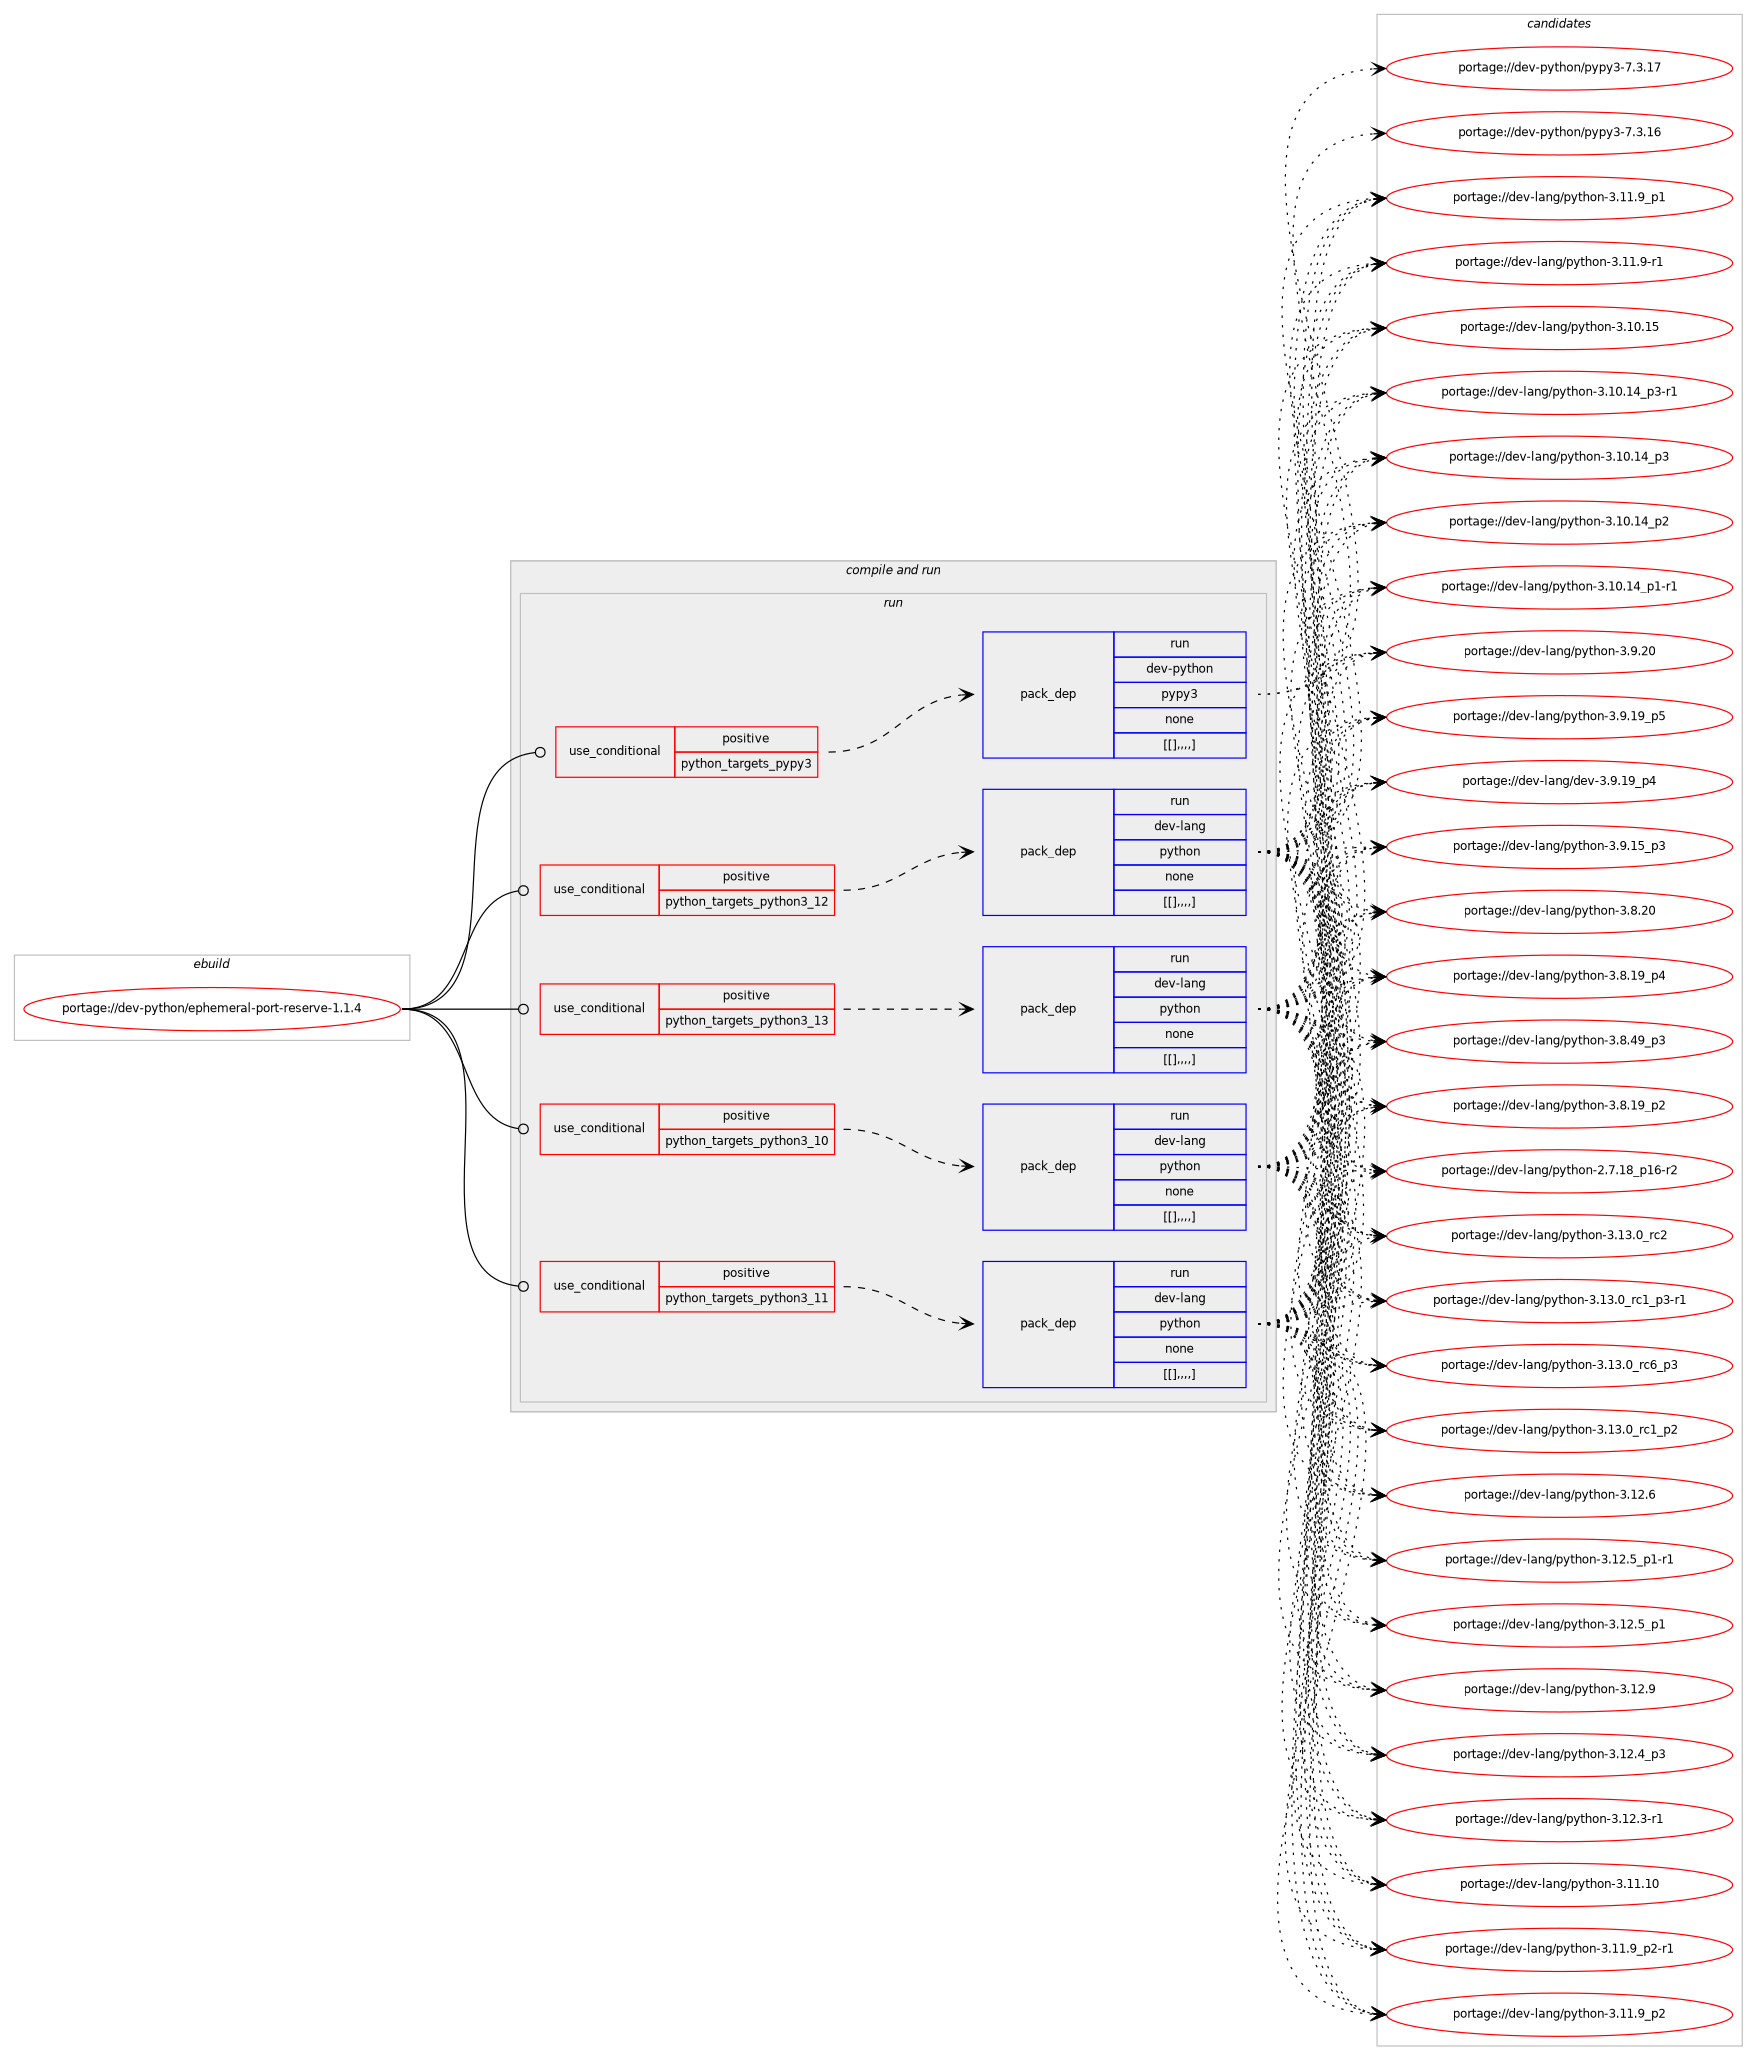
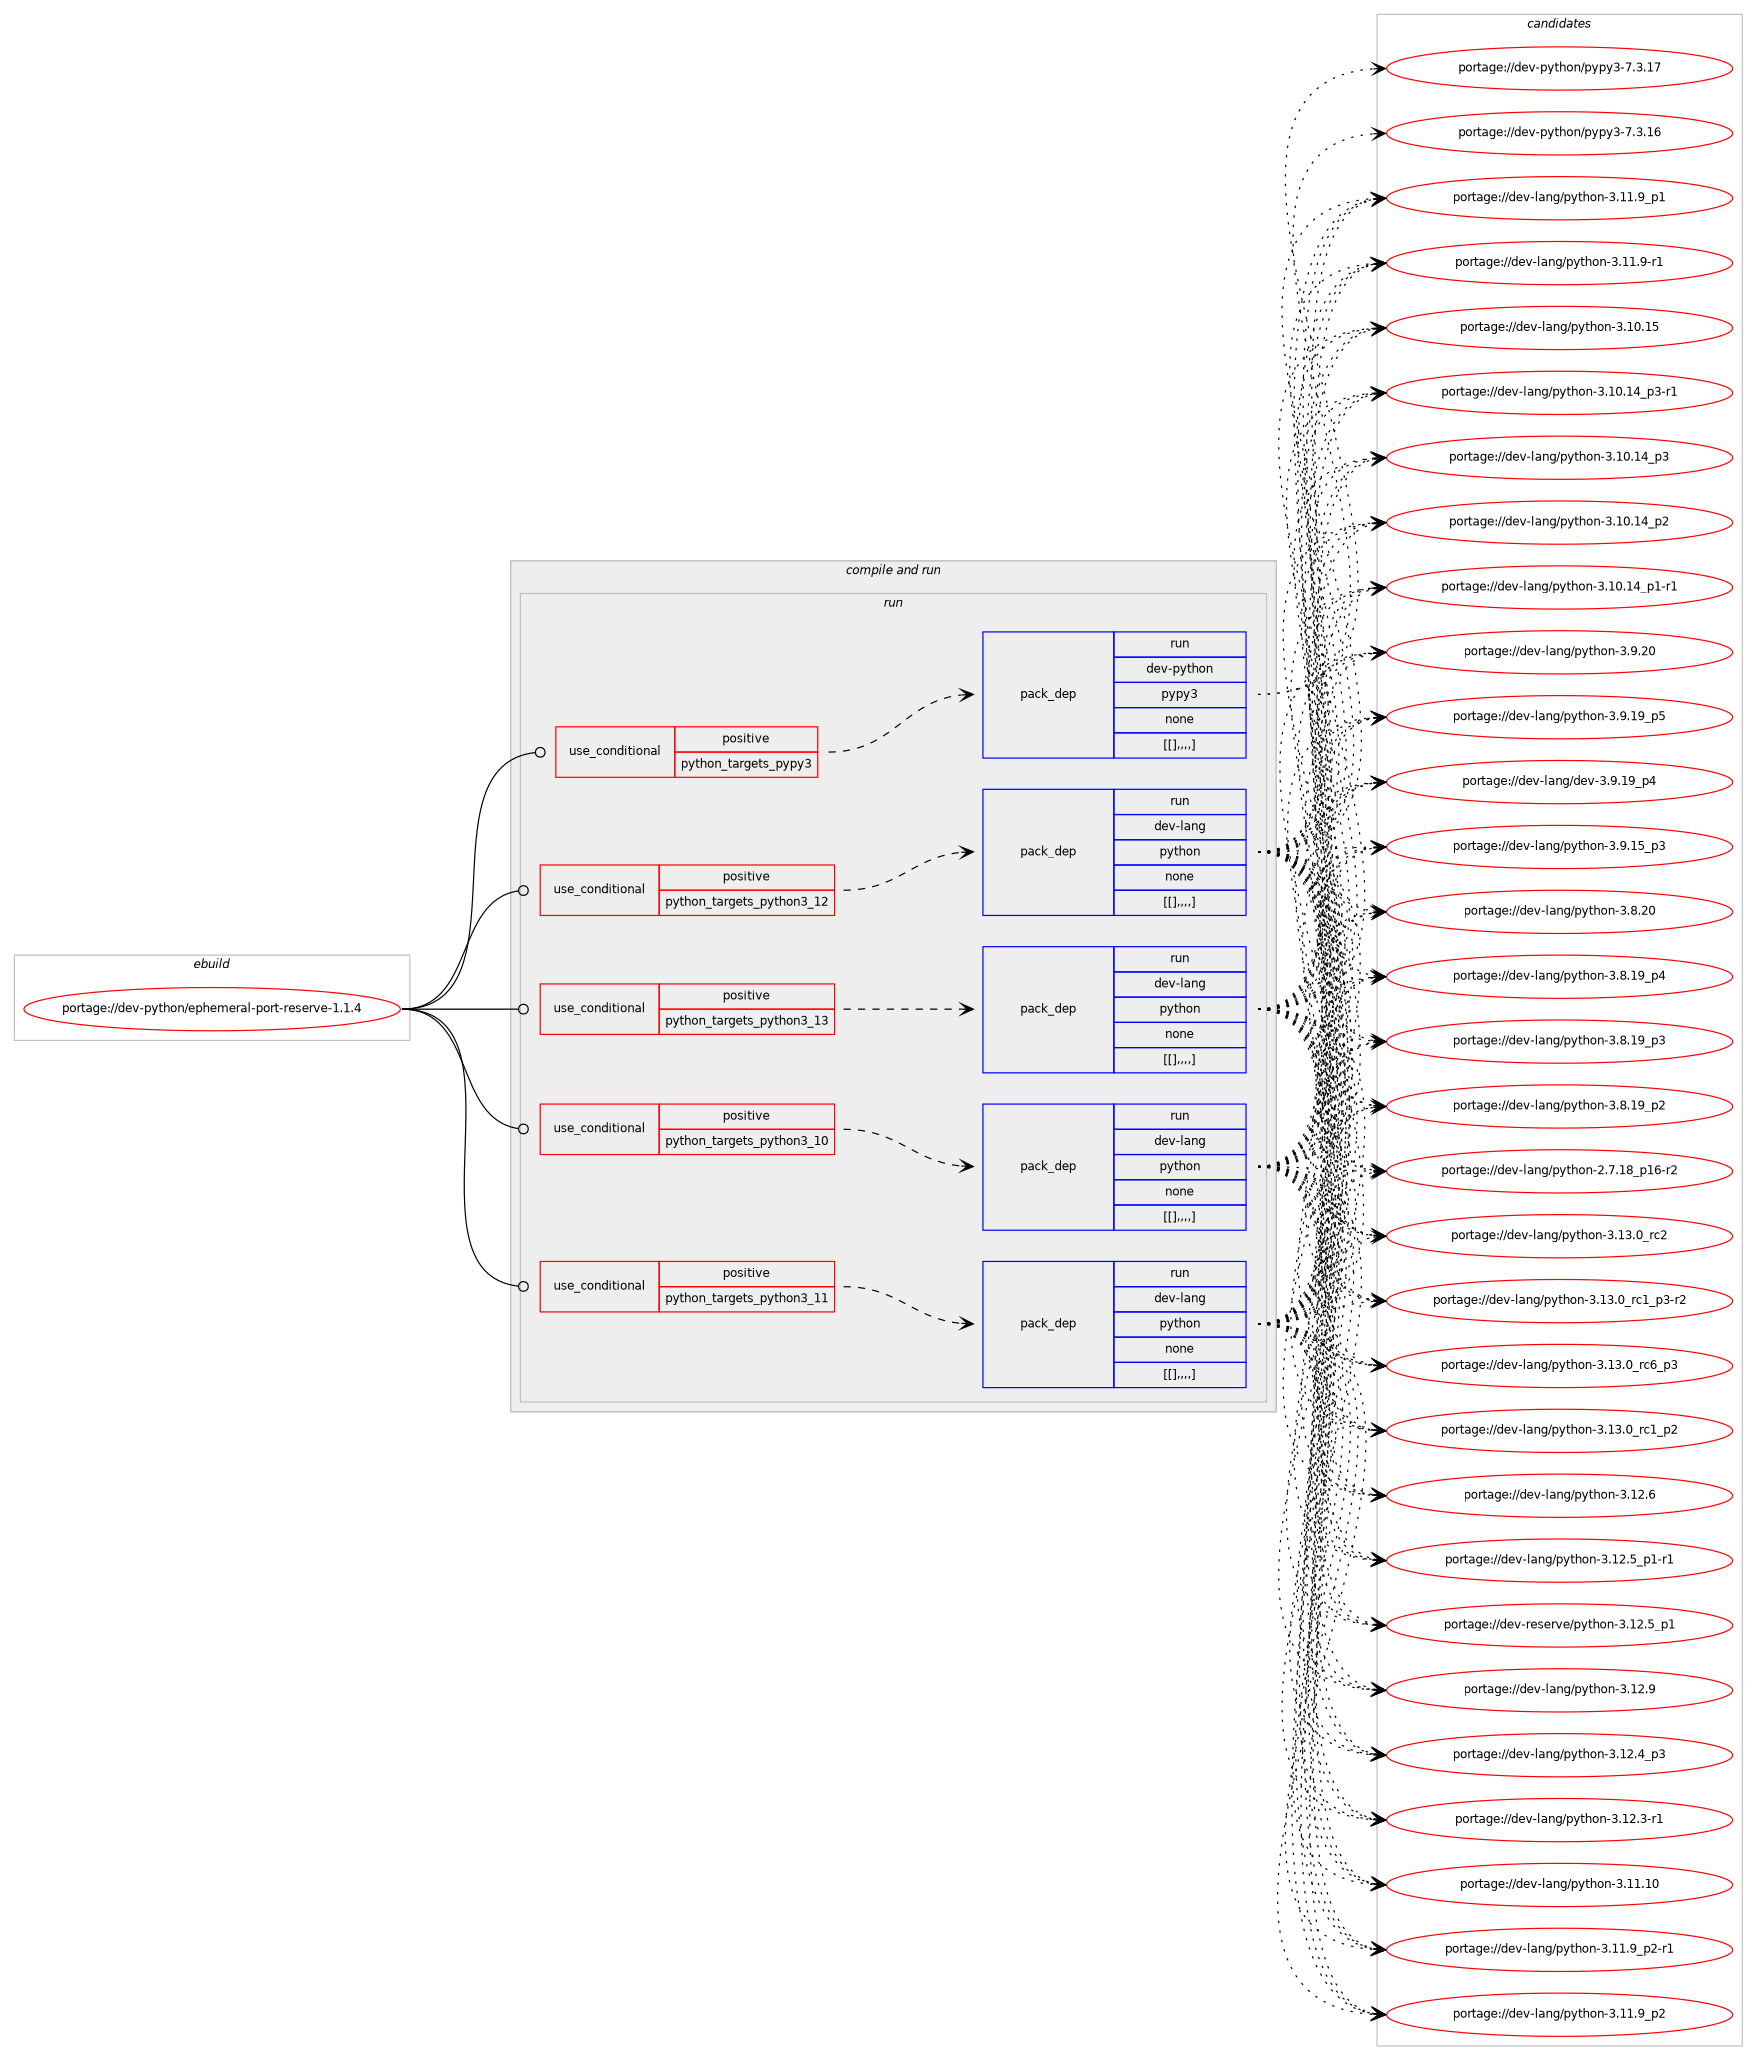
(1560, 1042) -> (1560, 1042)
(1560, 1301) -> (1560, 1301)
(1560, 1625) -> (1560, 1625)
